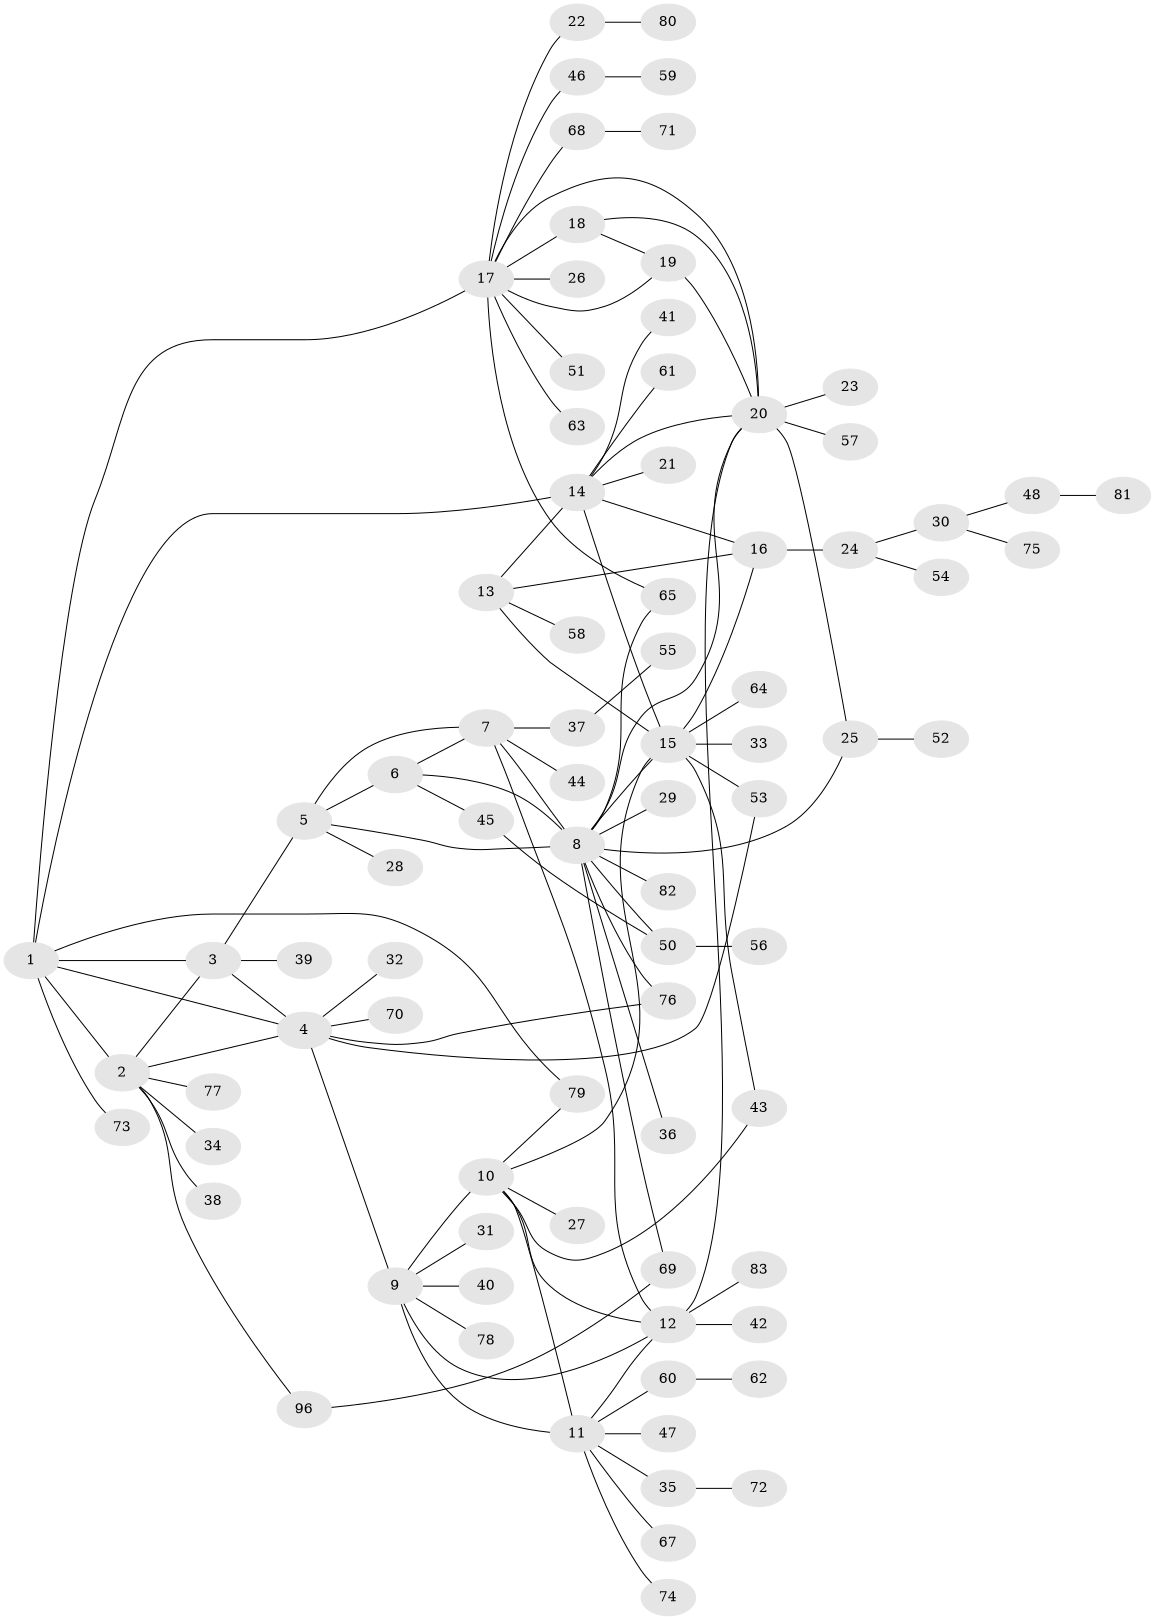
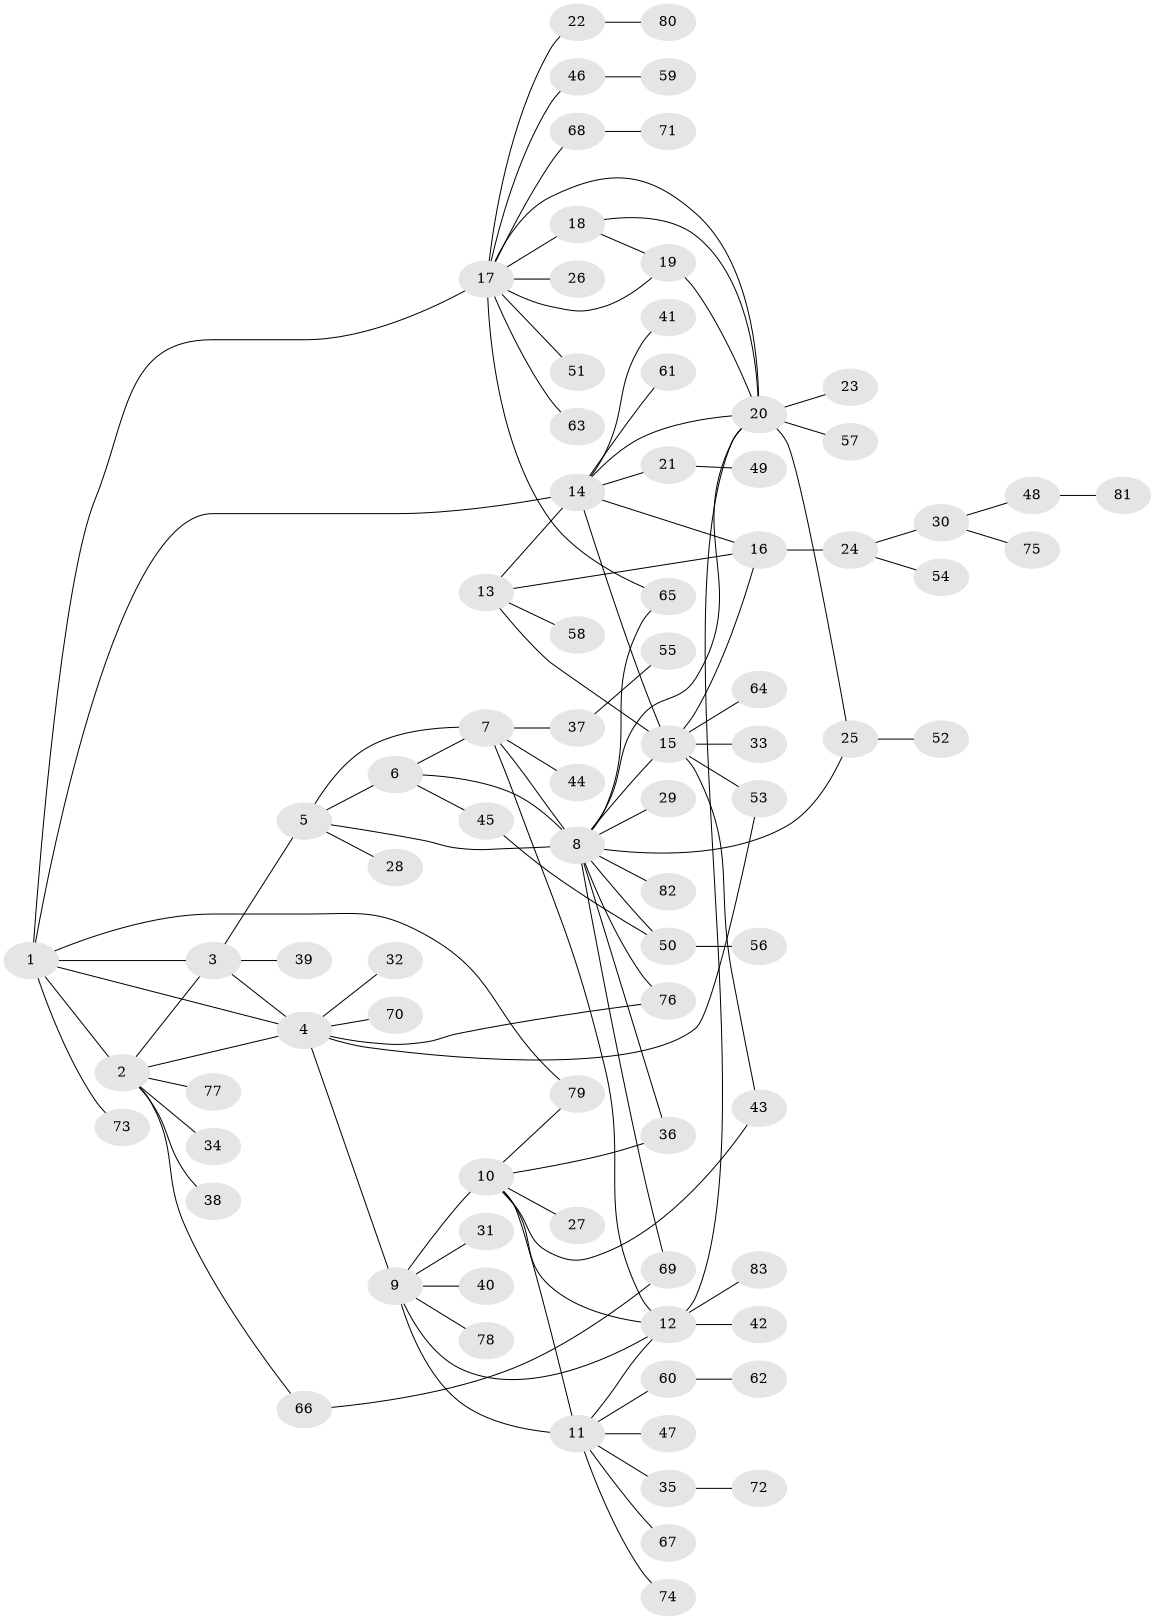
none -> (759, 469)
(638, 993) -> (579, 1161)
(304, 1409) -> (304, 1409)
